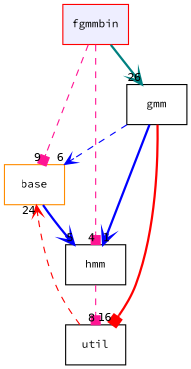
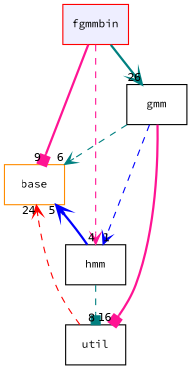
(67, 99) -> (67, 99)
(96, 134) -> (96, 134)
(103, 140) -> (103, 140)
(128, 179) -> (128, 179)
(55, 221) -> (76, 229)
(151, 223) -> (151, 223)
(96, 299) -> (96, 299)
